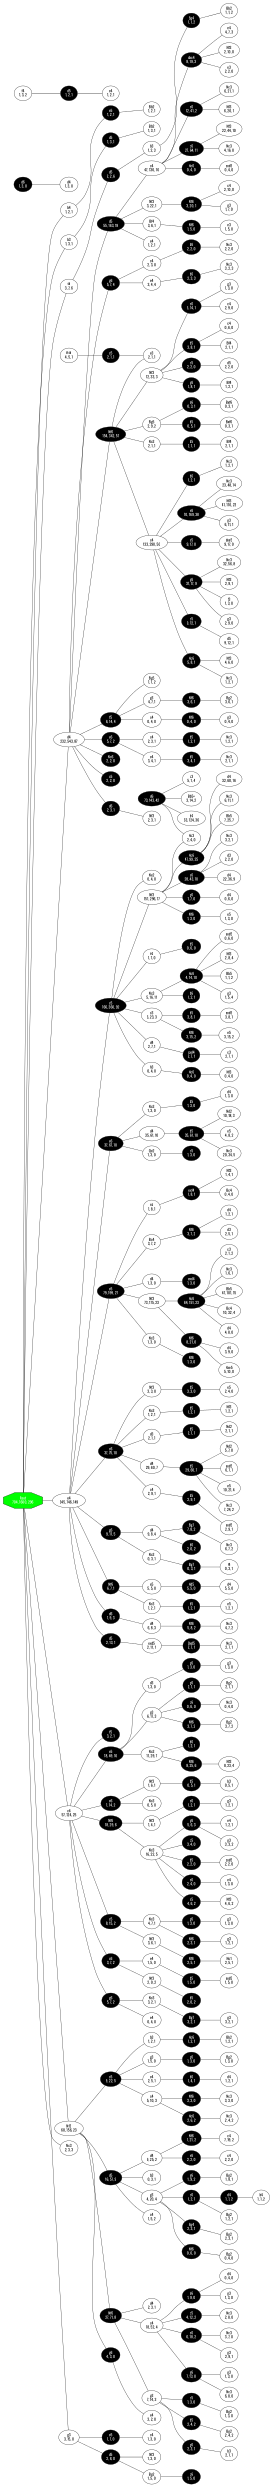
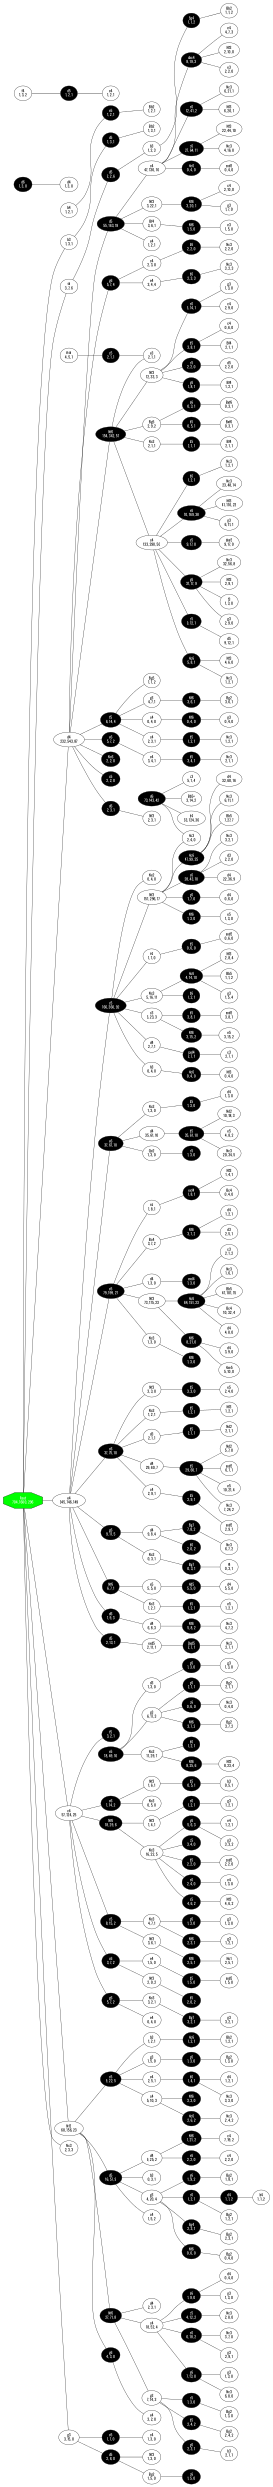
(131, 740) -> (132, 730)
(229, 818) -> (229, 818)
(30, 852) -> none
(208, 954) -> (210, 941)
(90, 1784) -> none
(210, 2099) -> (210, 2089)
